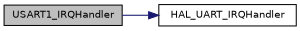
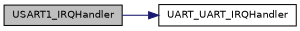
(228, 15) -> (228, 15)
